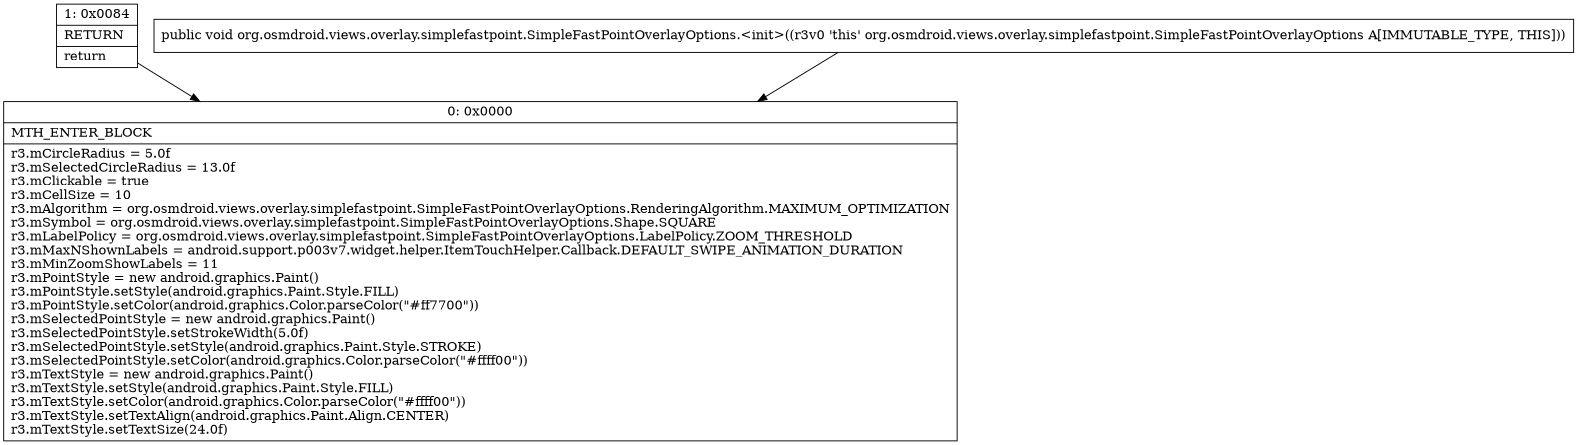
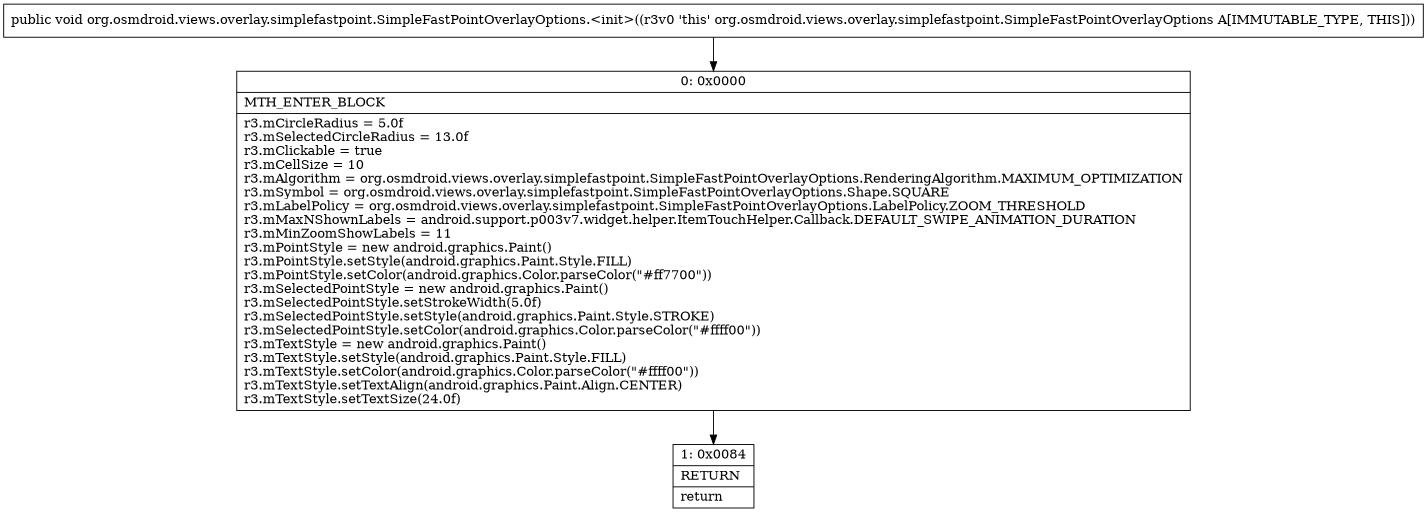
(165, 80) -> (713, 423)
